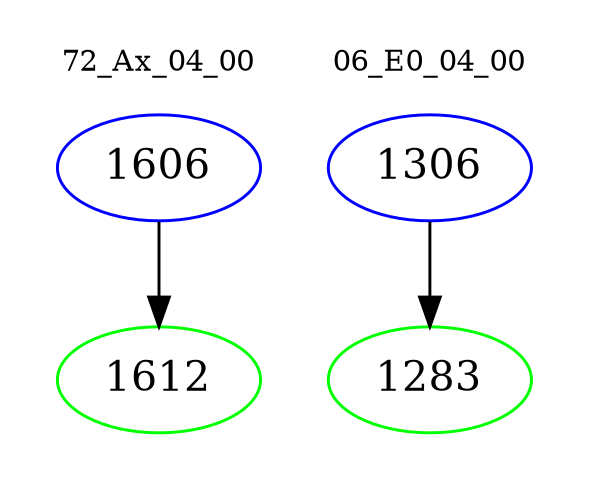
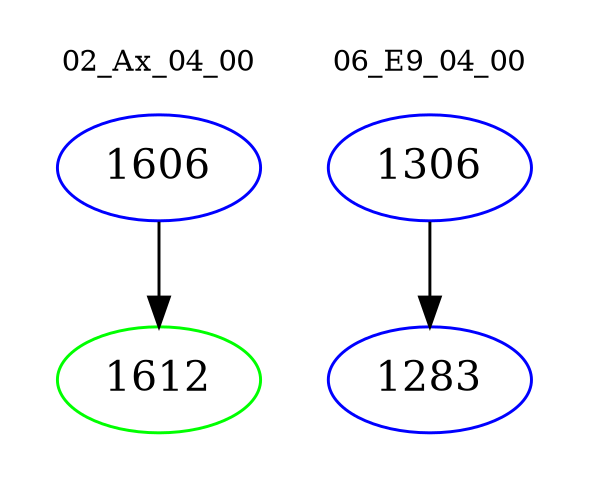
(159, 63) -> (159, 63)
(430, 63) -> (430, 63)
(430, 380) -> (430, 380)
